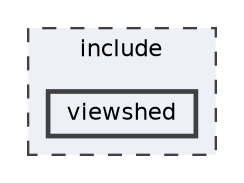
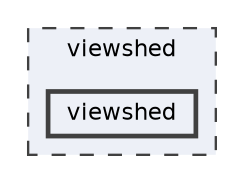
(122, 50) -> (122, 50)
